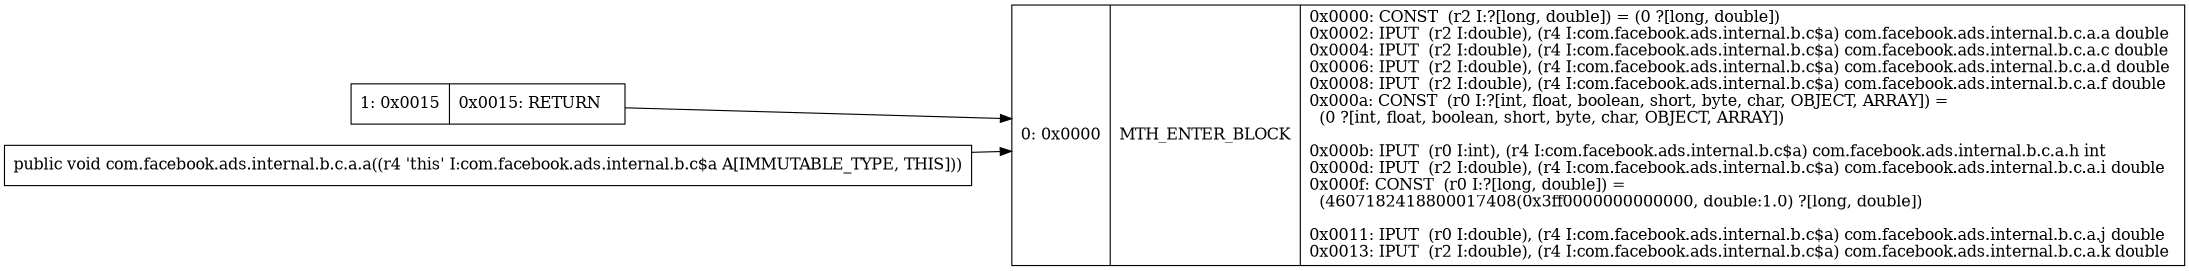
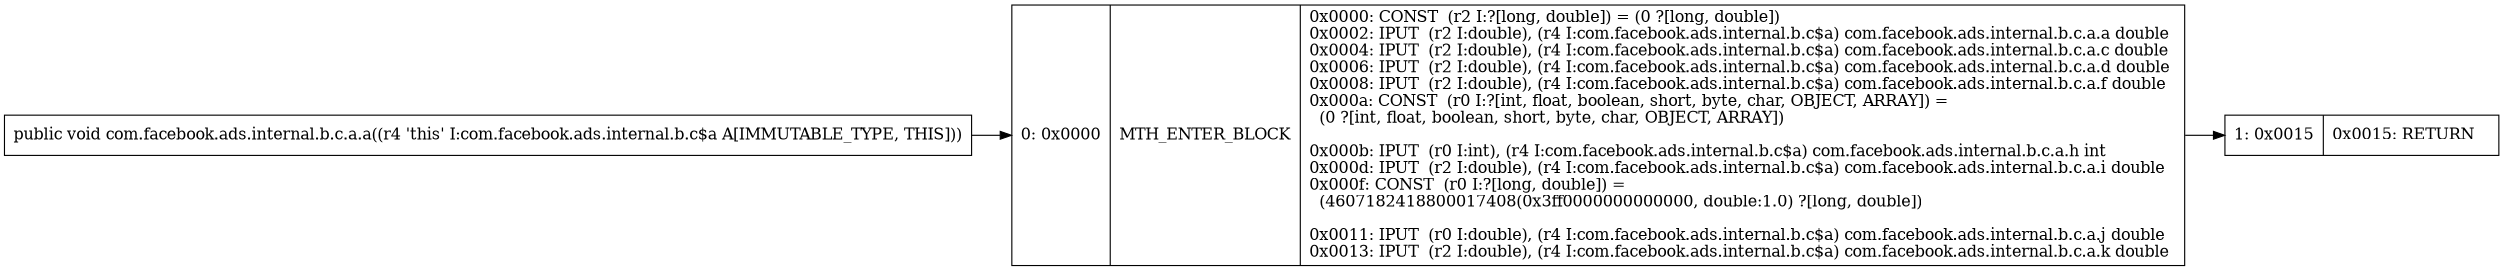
(813, 113) -> (2199, 135)
